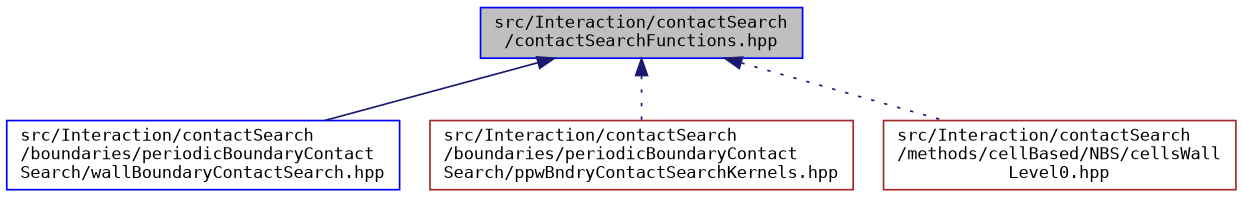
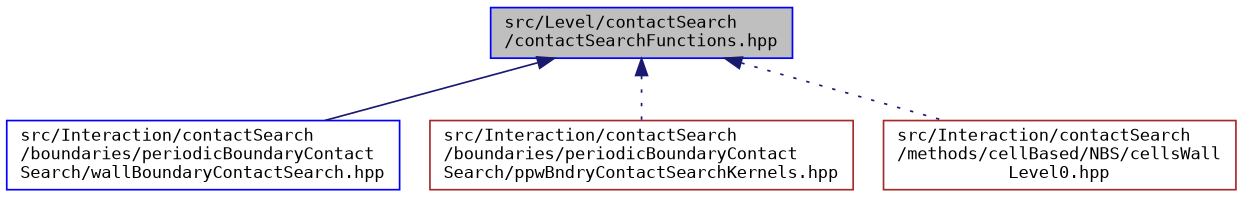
(642, 33) -> (642, 33)
